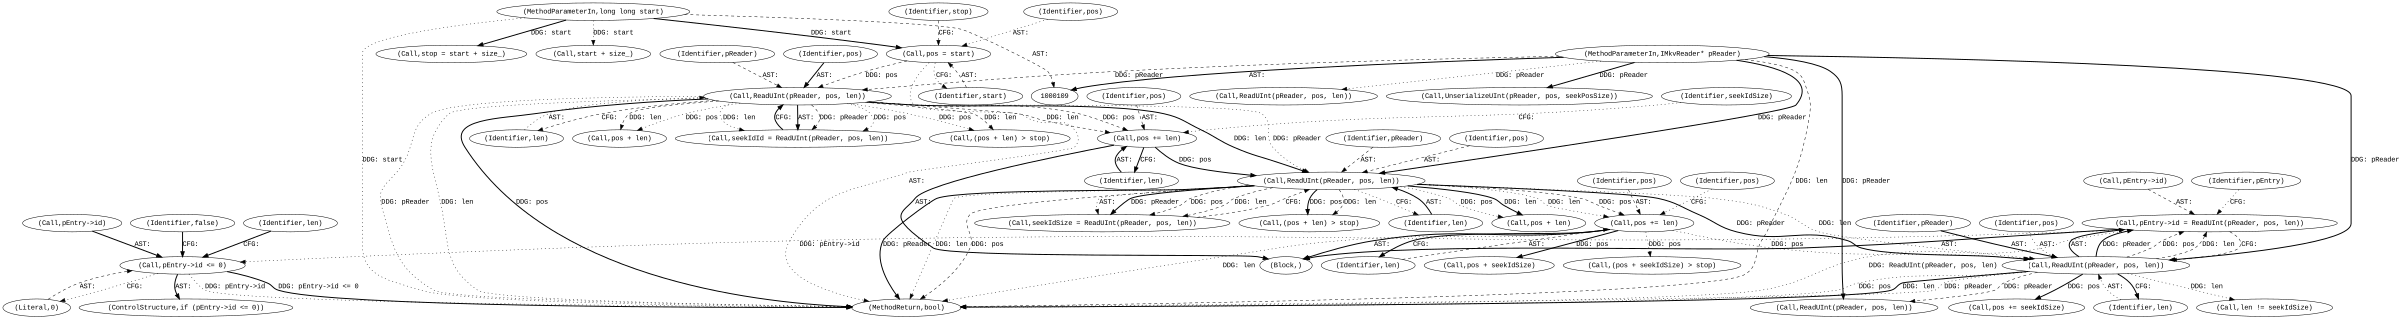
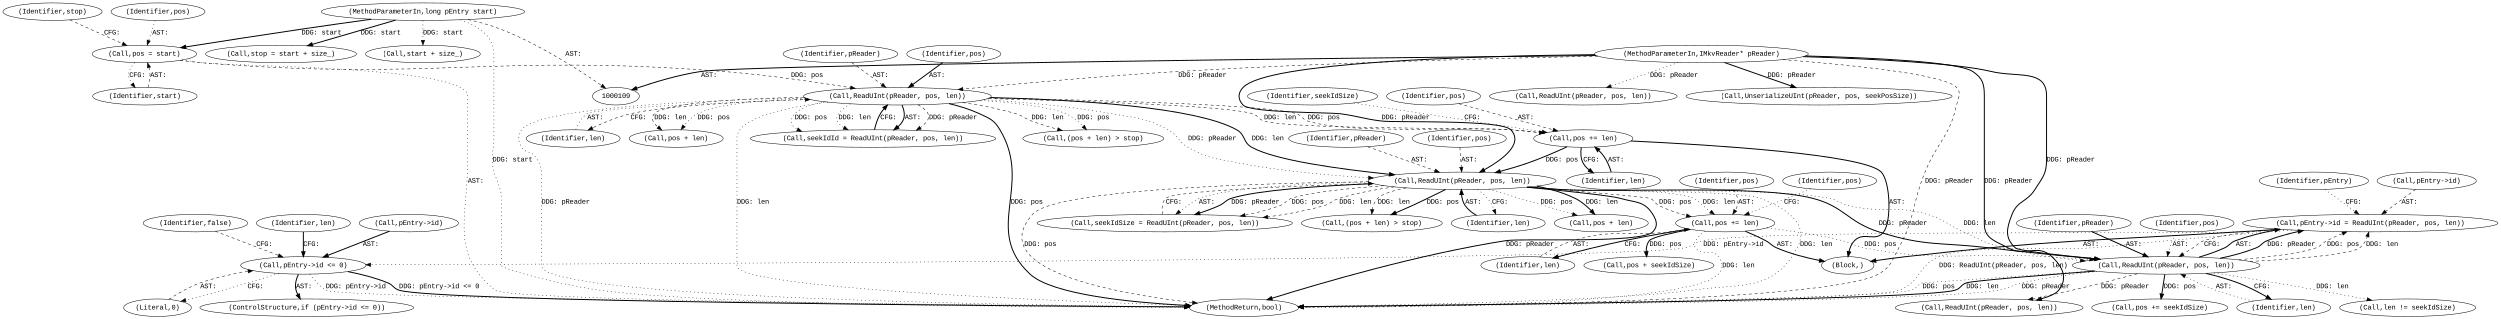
(593, 12) -> (423, 12)
(1812, 181) -> (1949, 181)
(183, 242) -> (247, 243)
(1652, 265) -> none
